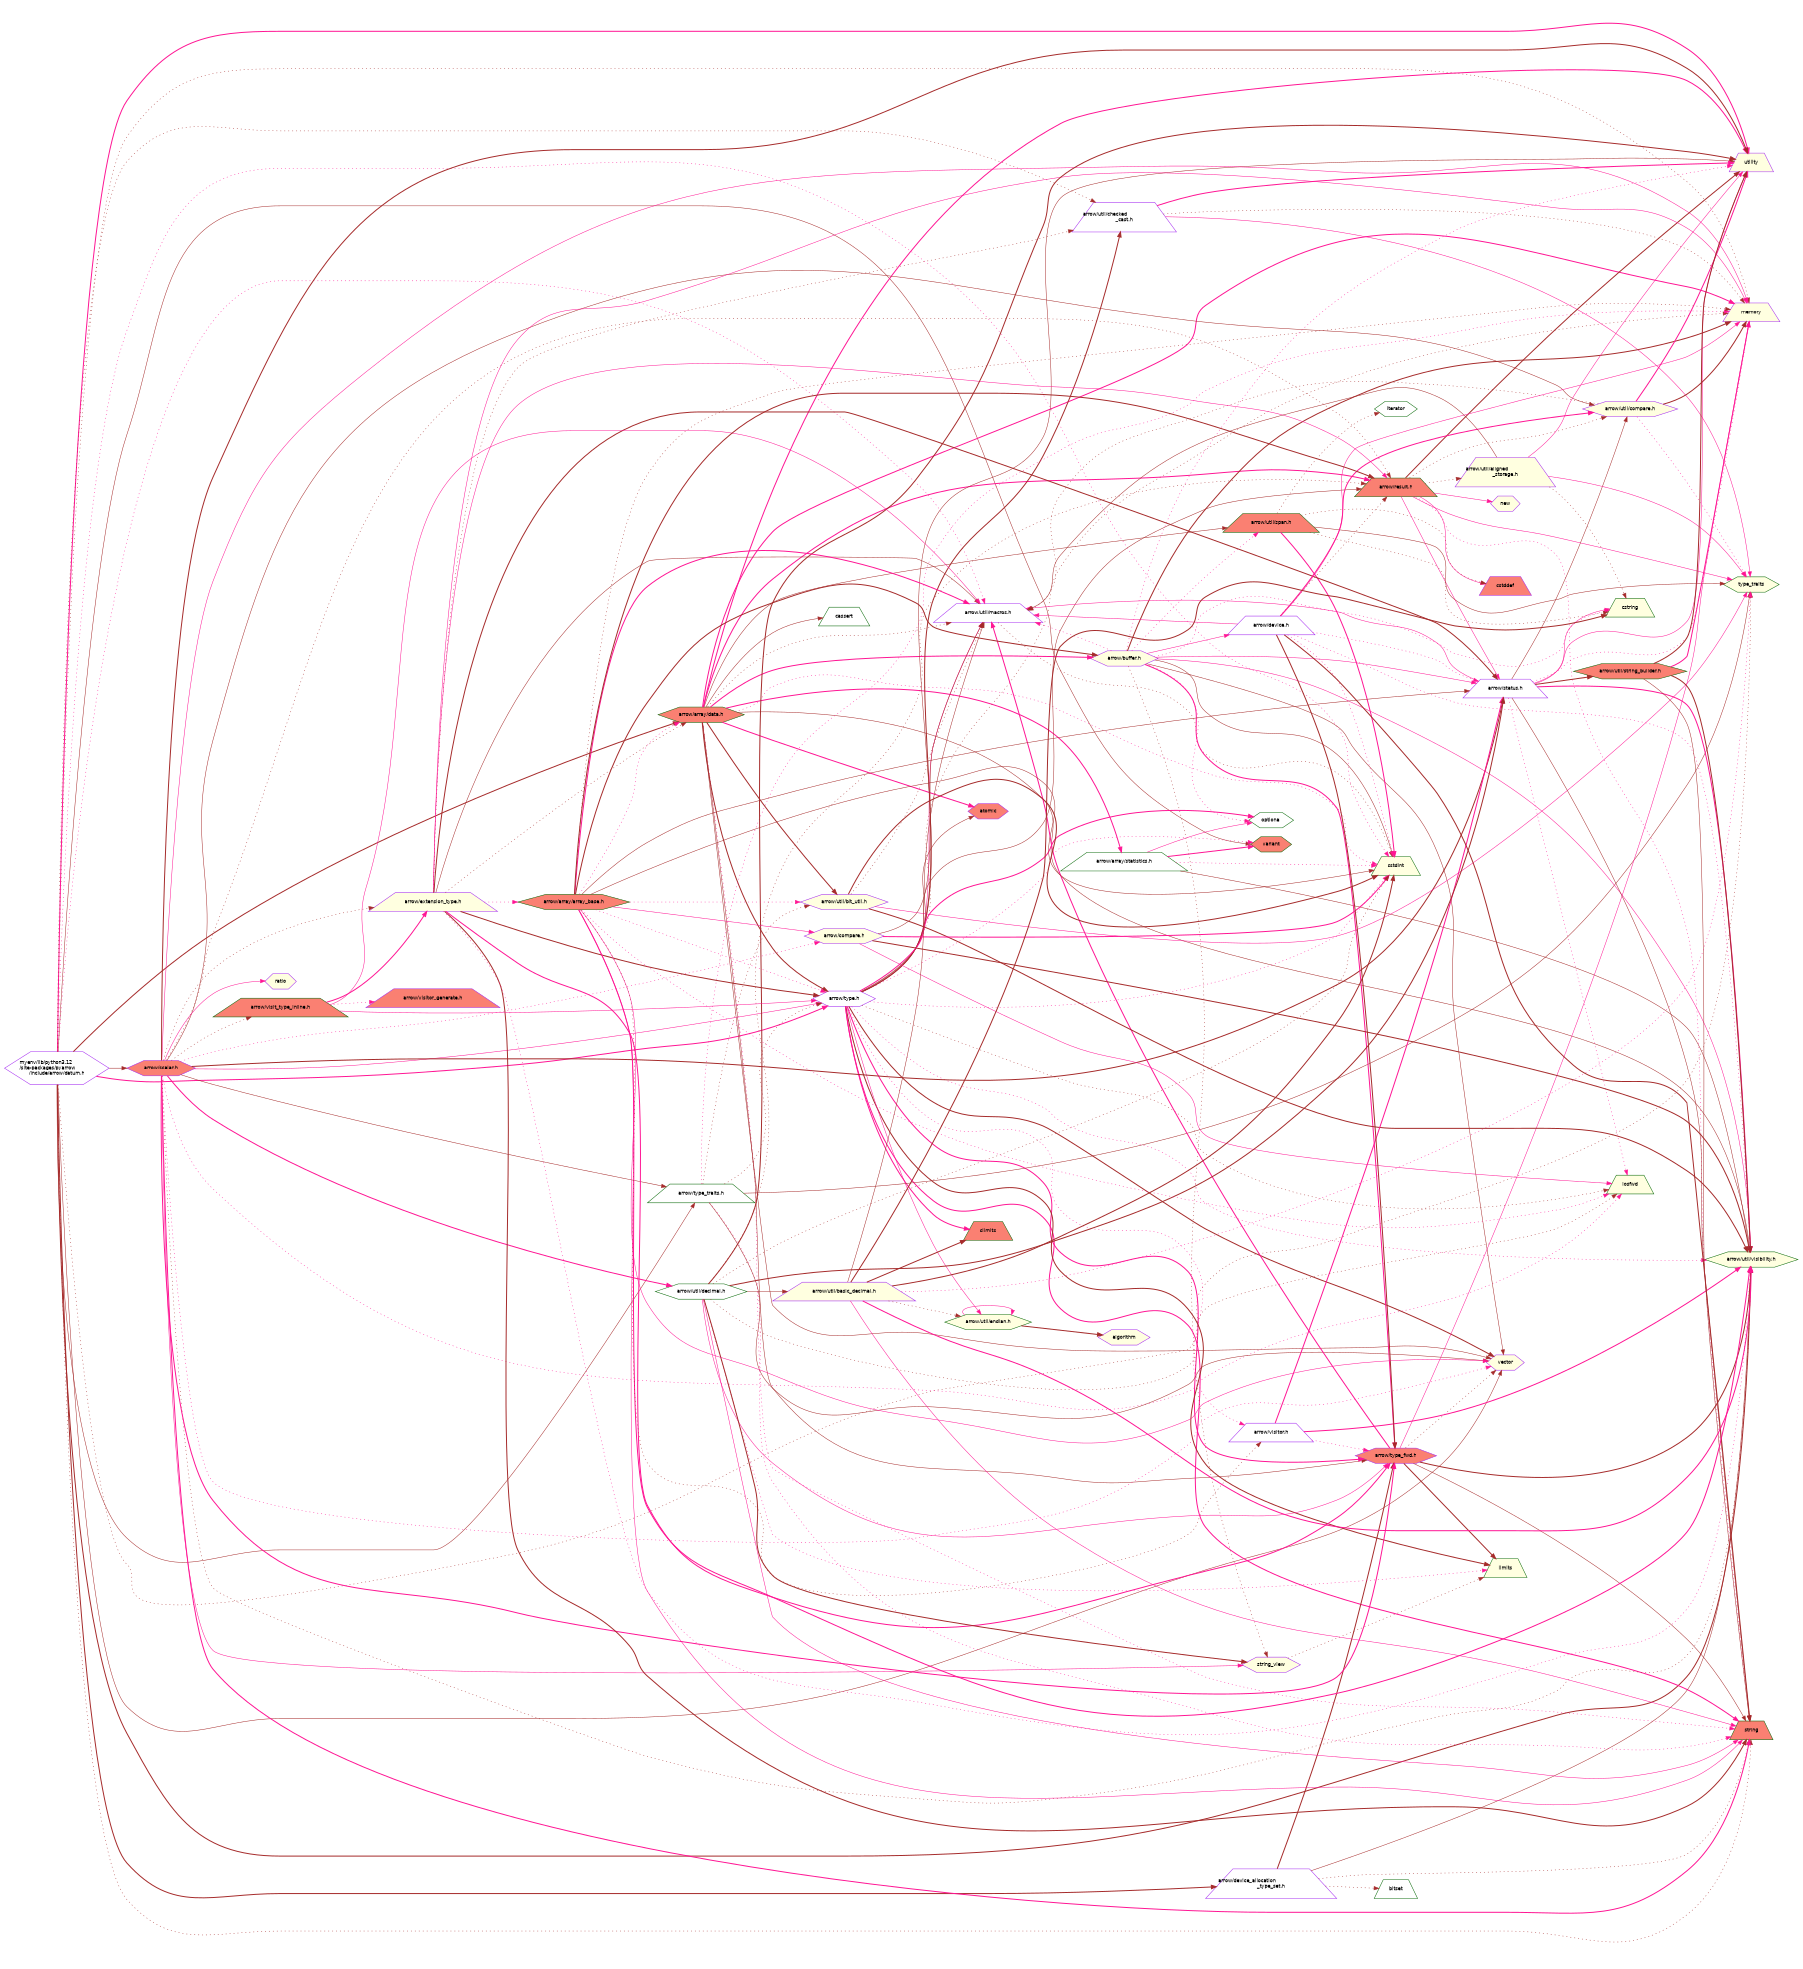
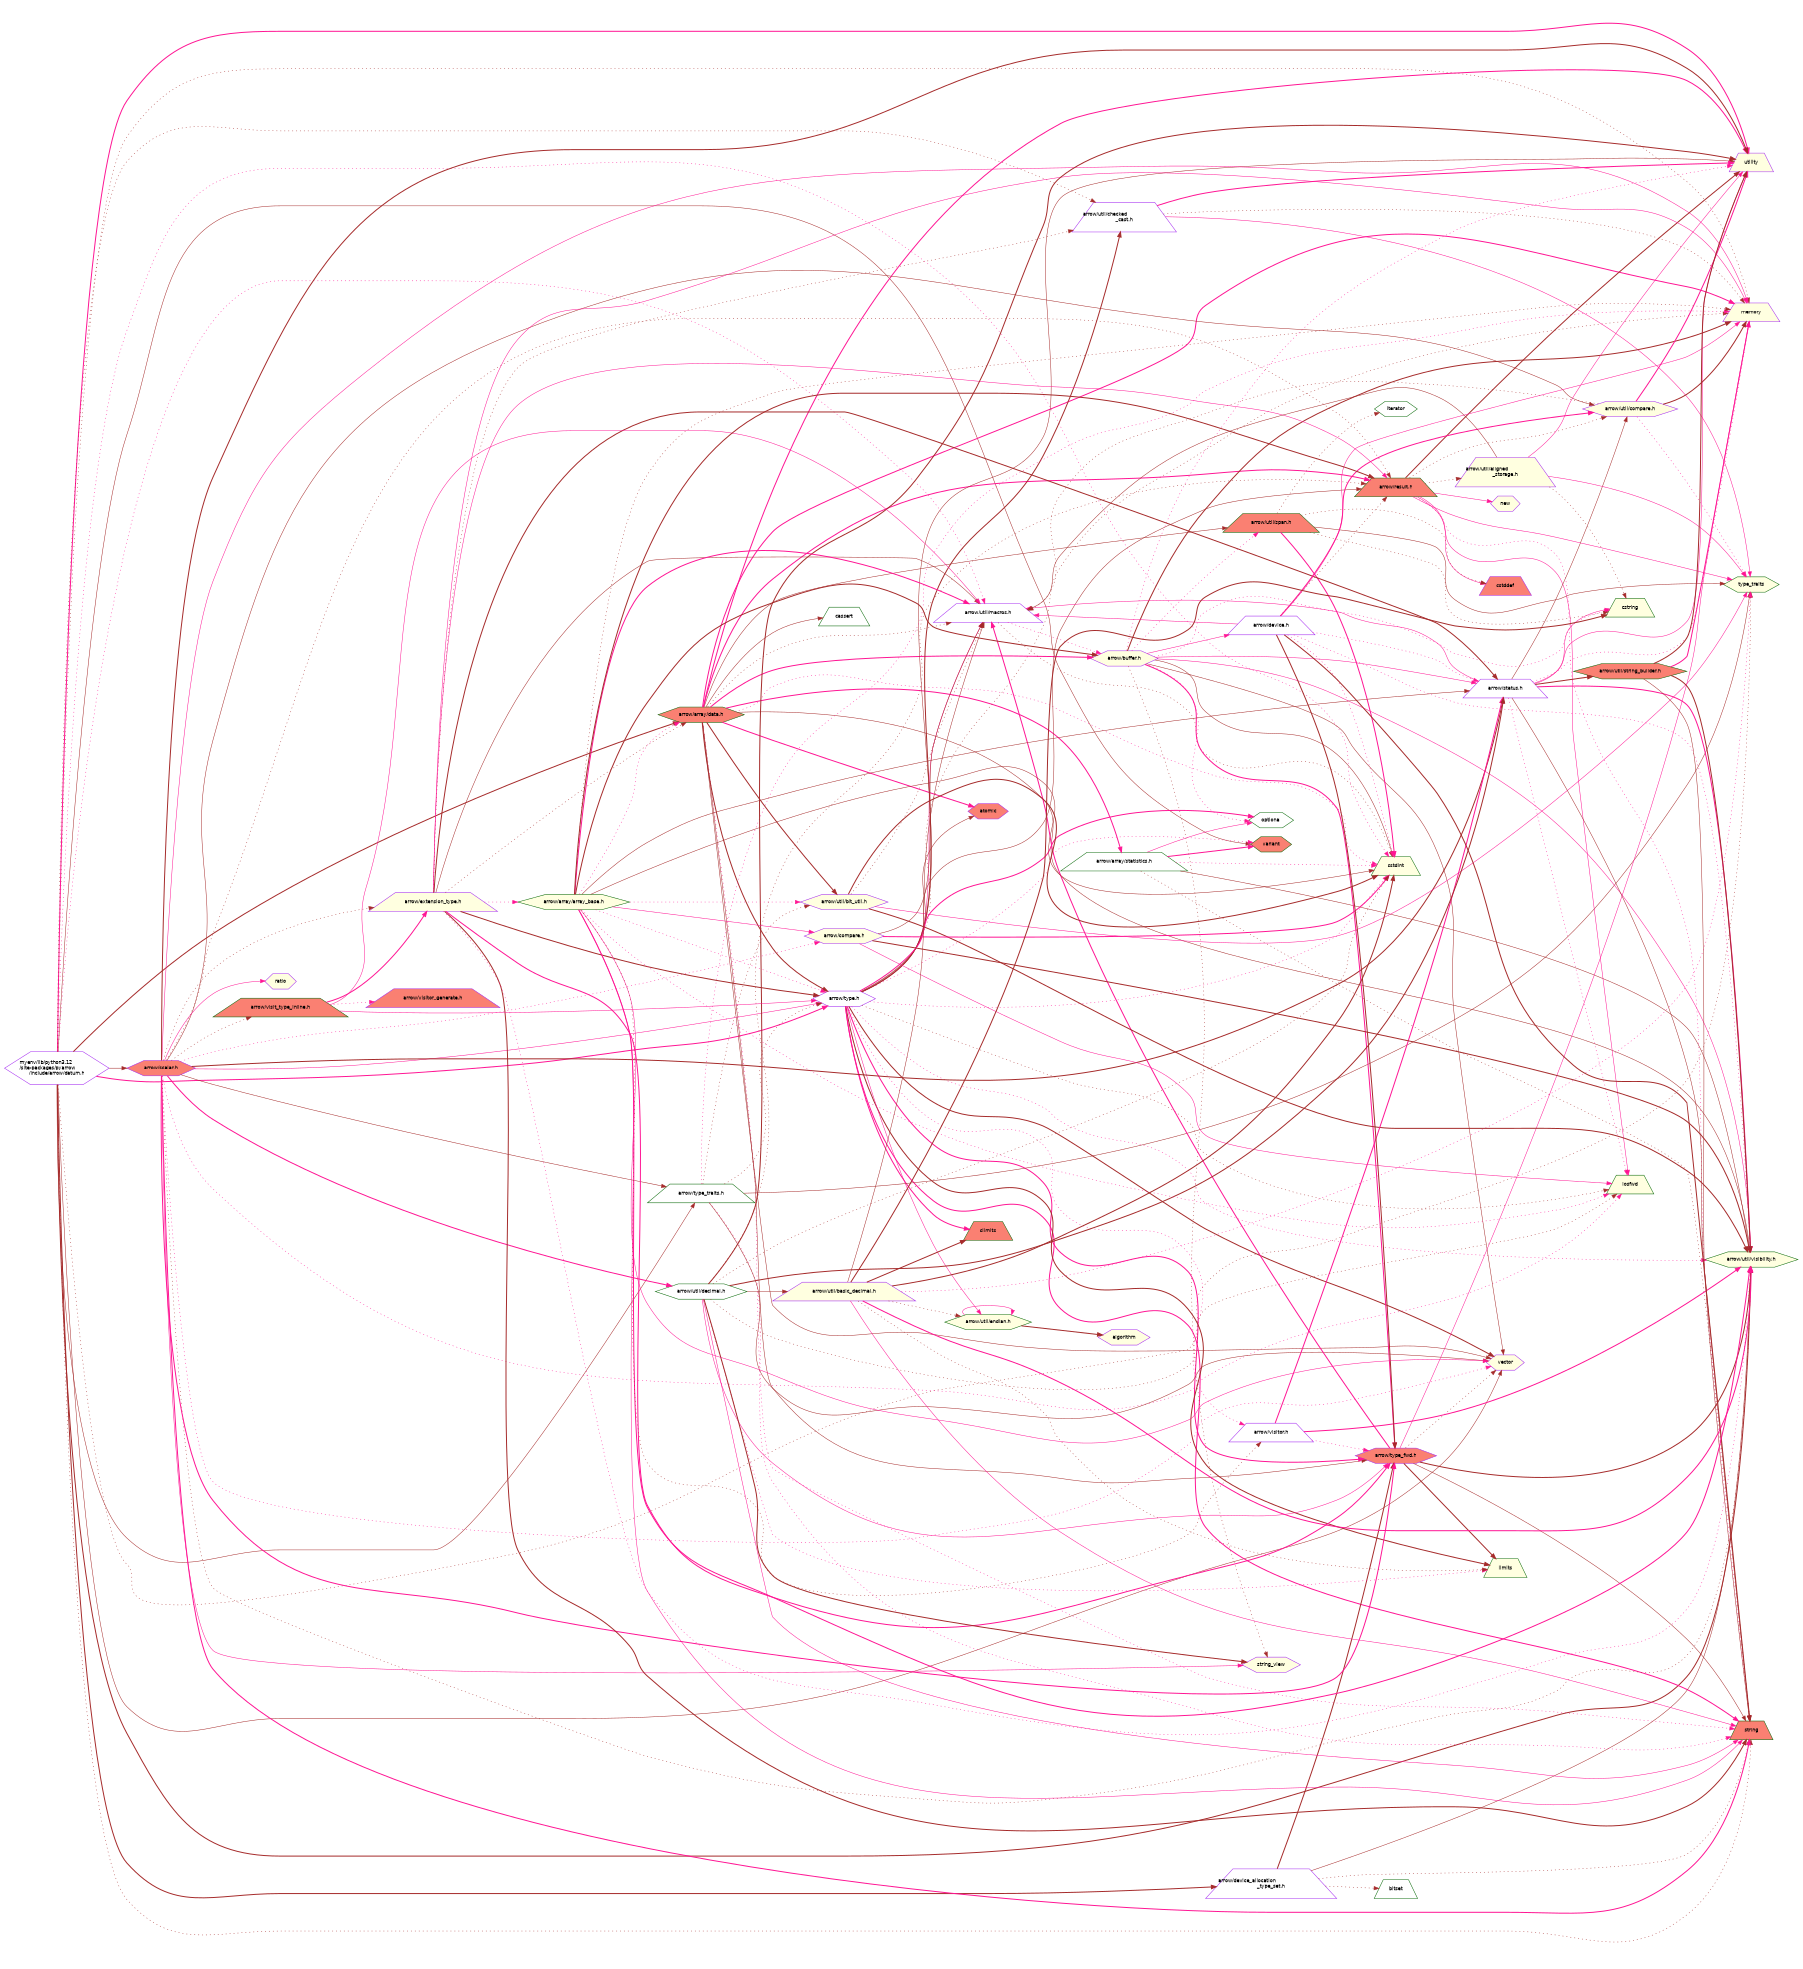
(1460, 609) -> (1576, 764)
(1080, 638) -> (1054, 638)
(574, 902) -> (574, 902)
none -> (1656, 1149)
(1384, 1619) -> (1139, 1508)
